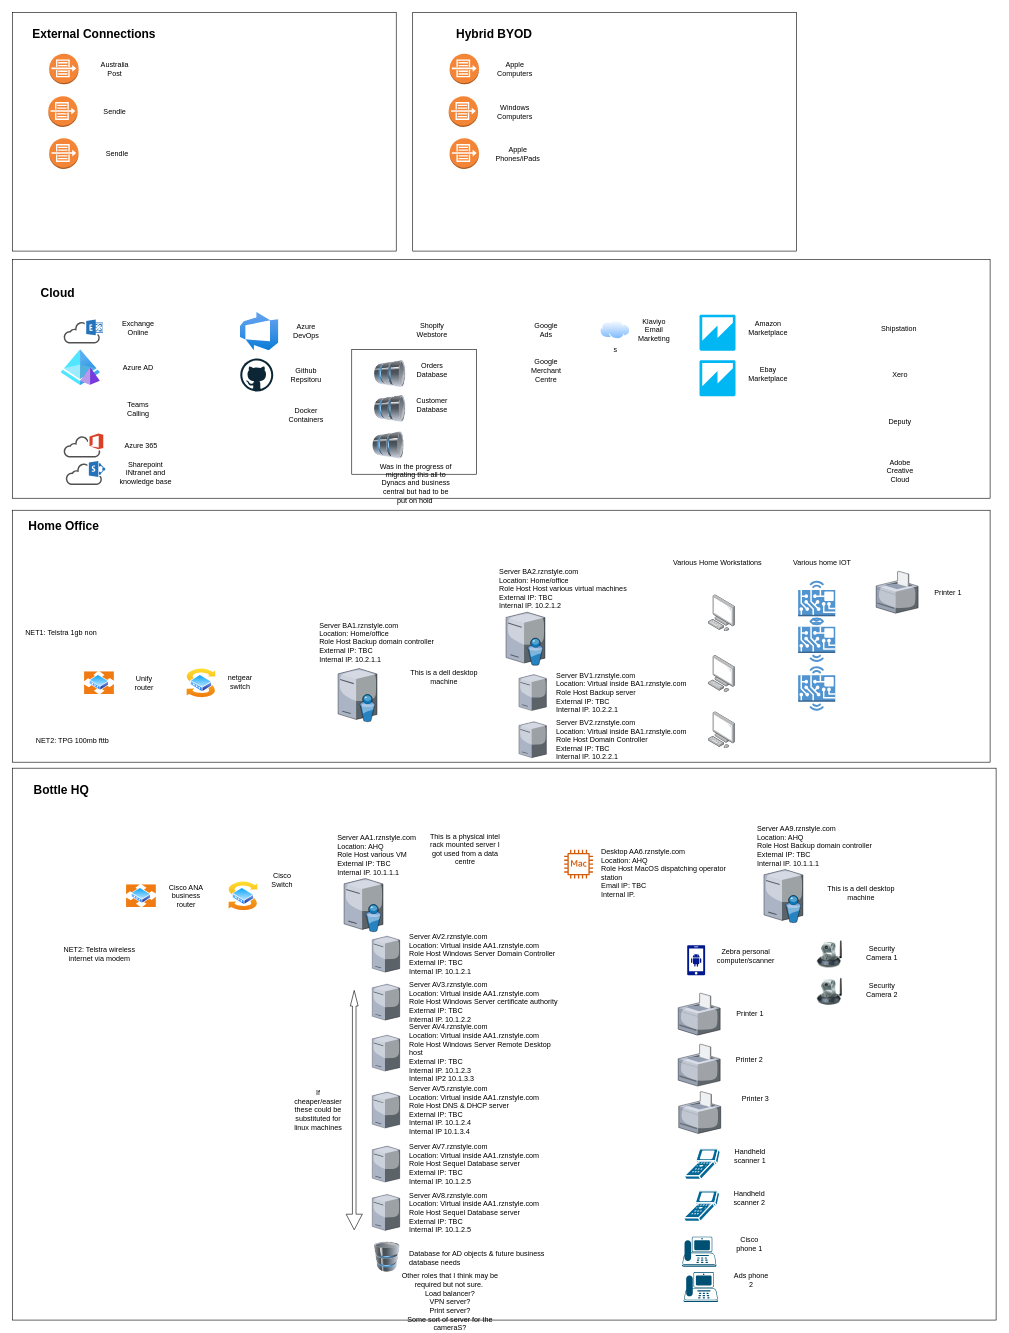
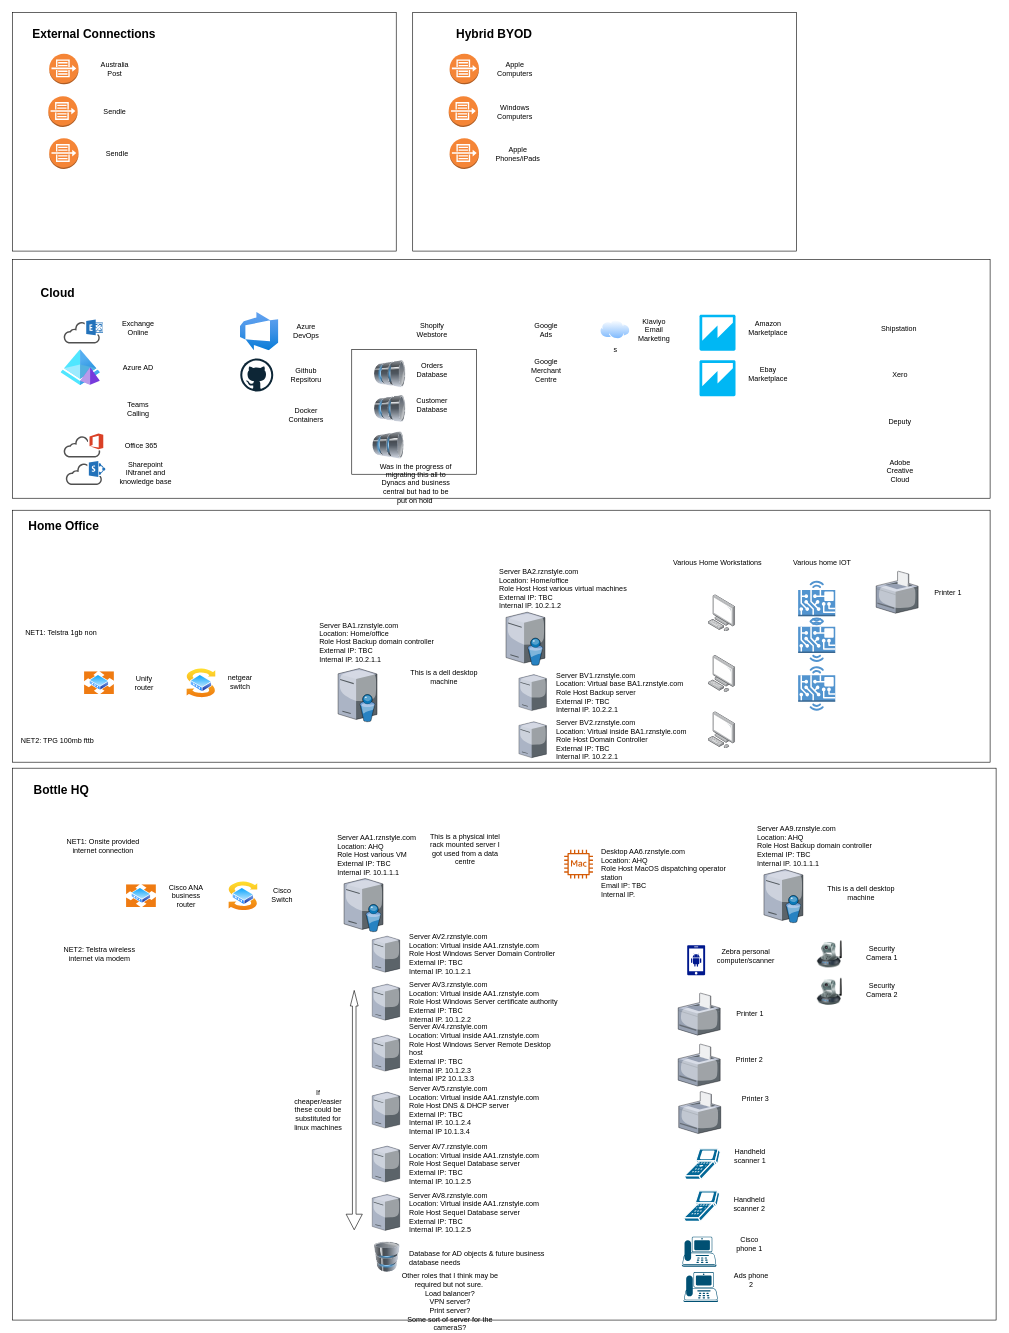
(141, 446) -> (141, 446)
(628, 693) -> (626, 693)
(73, 741) -> (58, 741)
none -> (103, 846)
(282, 880) -> (282, 895)
(750, 1199) -> (750, 1205)
